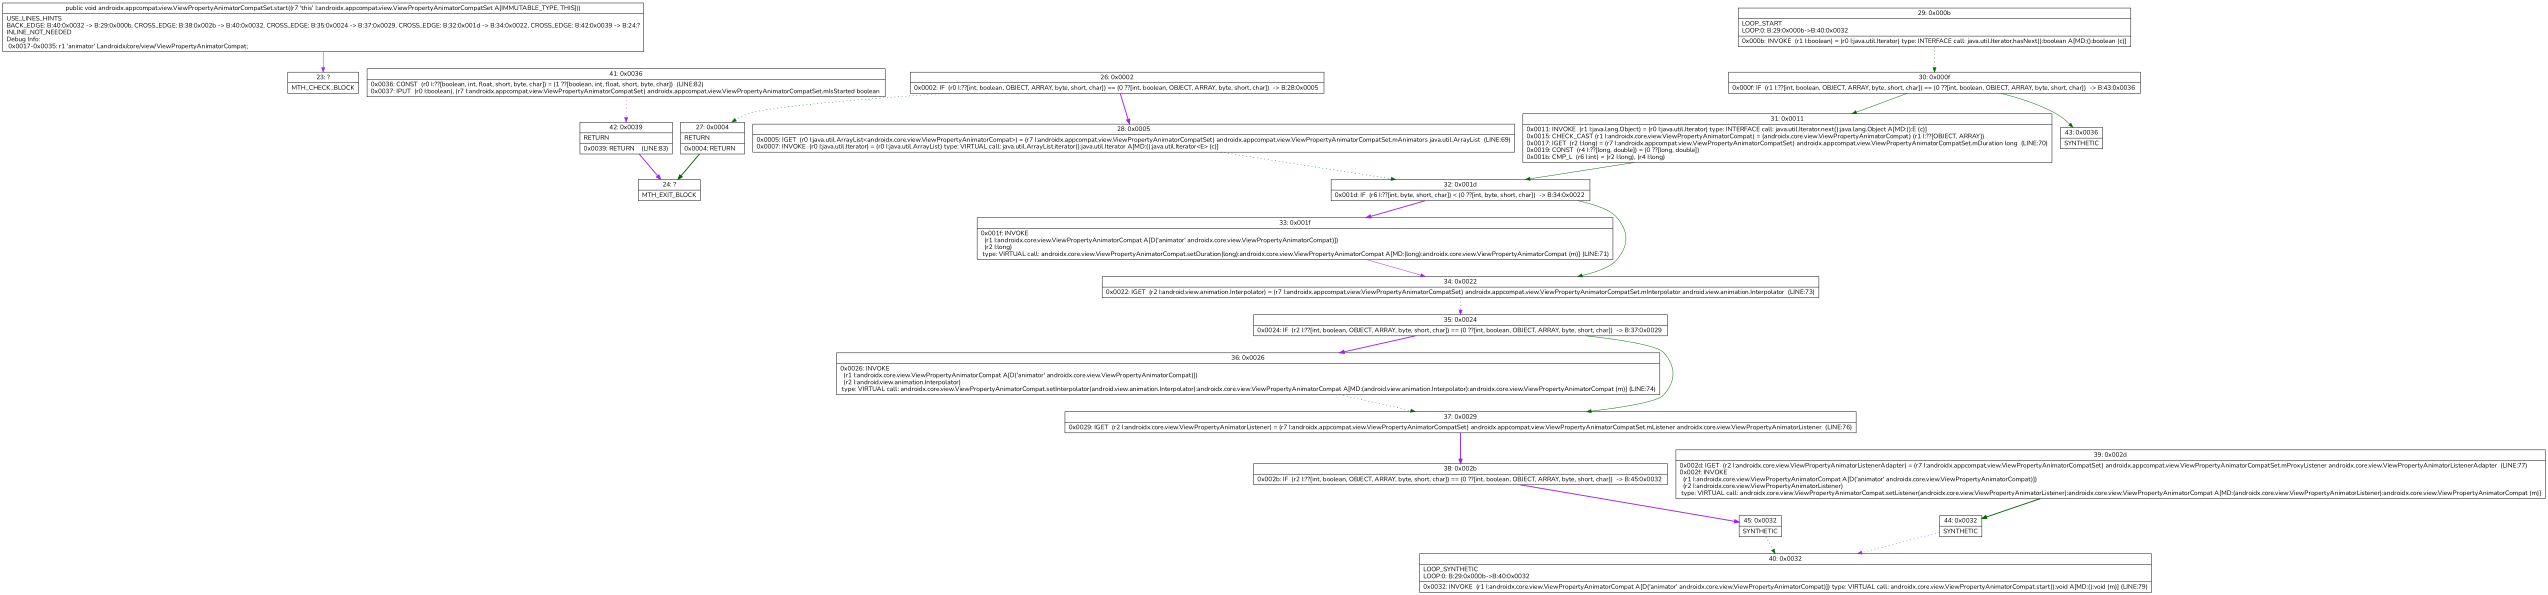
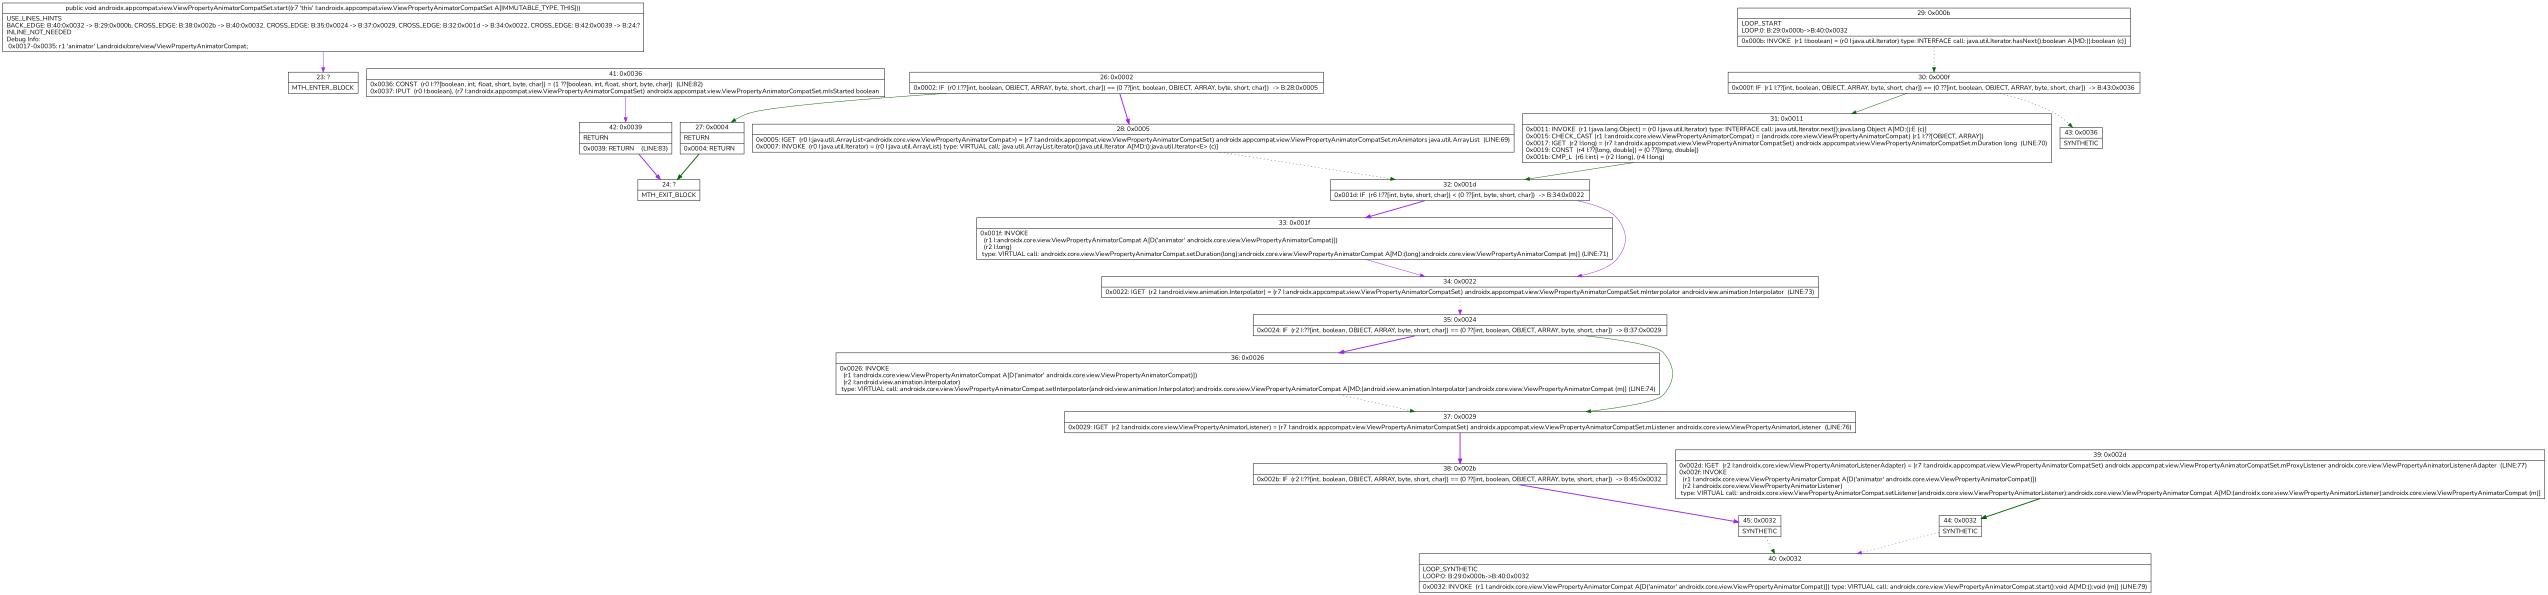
(323, 88) -> (323, 88)
(840, 101) -> (840, 101)
(2037, 105) -> (2037, 105)
(626, 107) -> (626, 107)
(1626, 236) -> (1625, 236)
